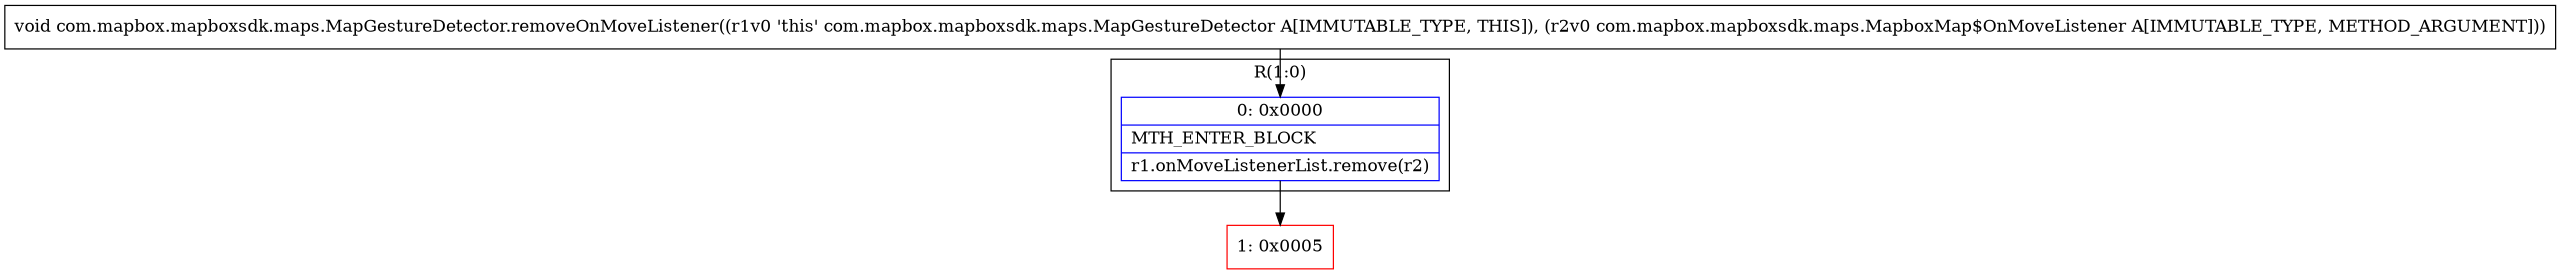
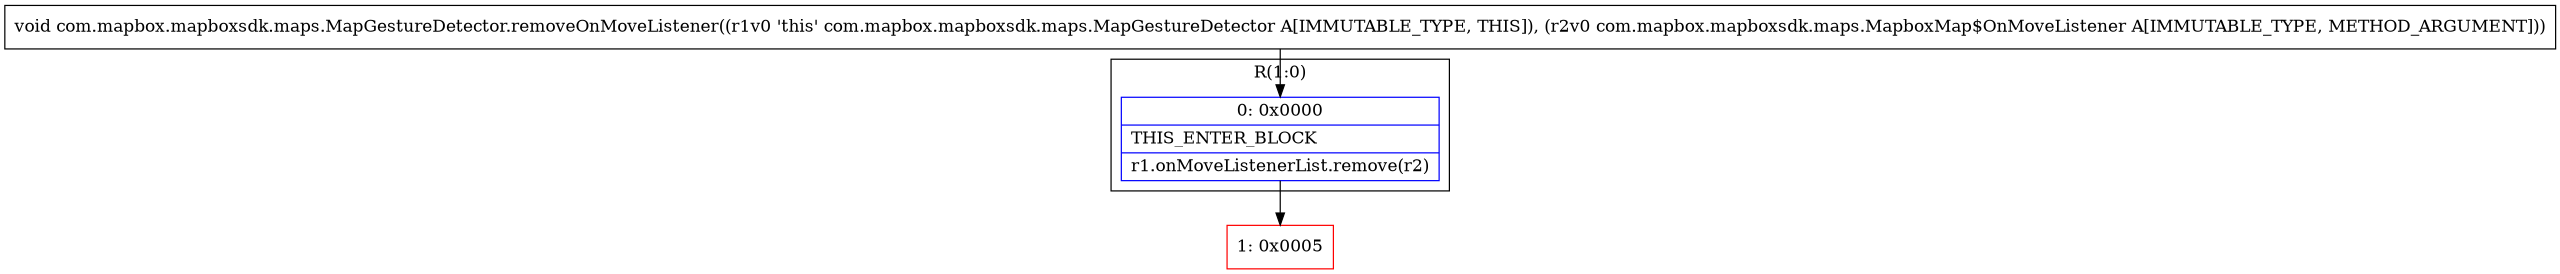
(1224, 138) -> (1224, 138)
